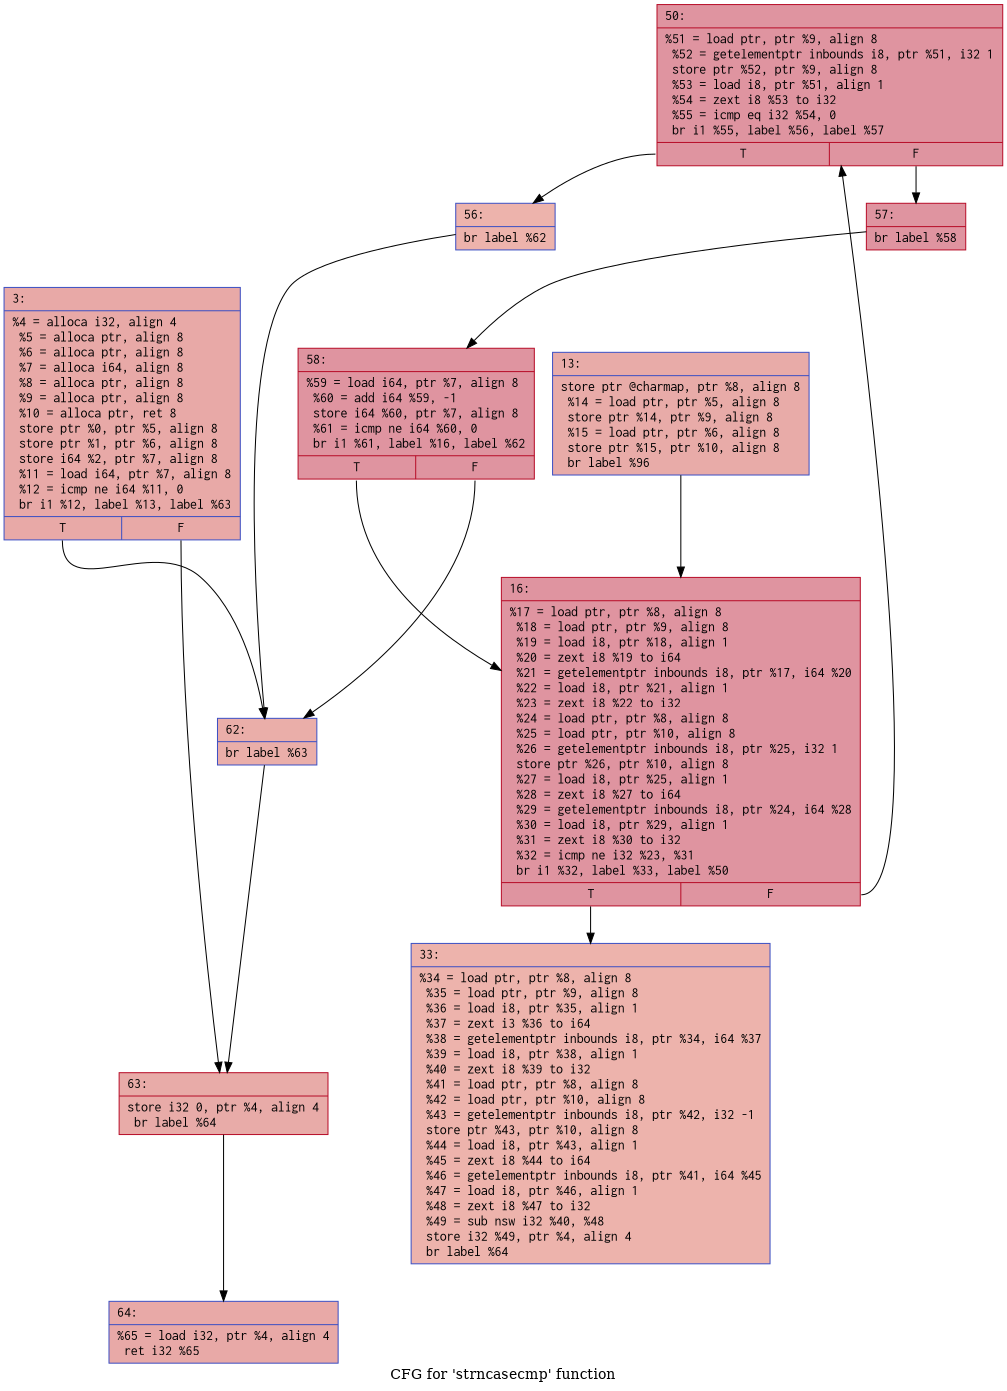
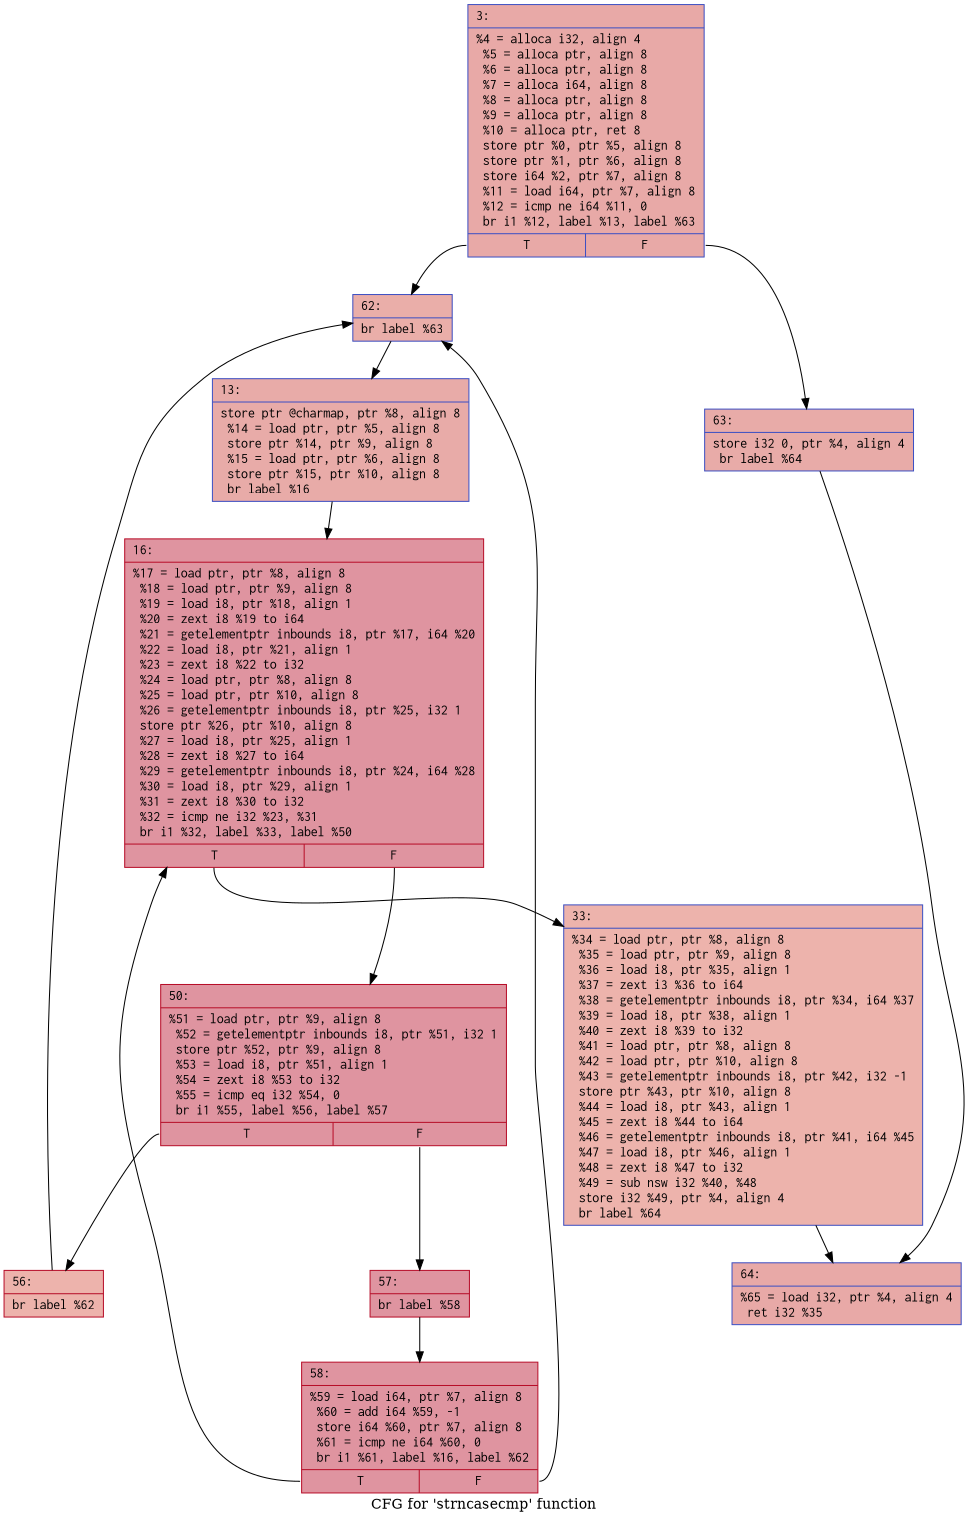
(505, 227) -> (54, 1294)
(605, 463) -> (265, 489)
(246, 914) -> (384, 355)
(224, 1104) -> (809, 440)
none -> (822, 1239)
(159, 1351) -> (782, 1312)
